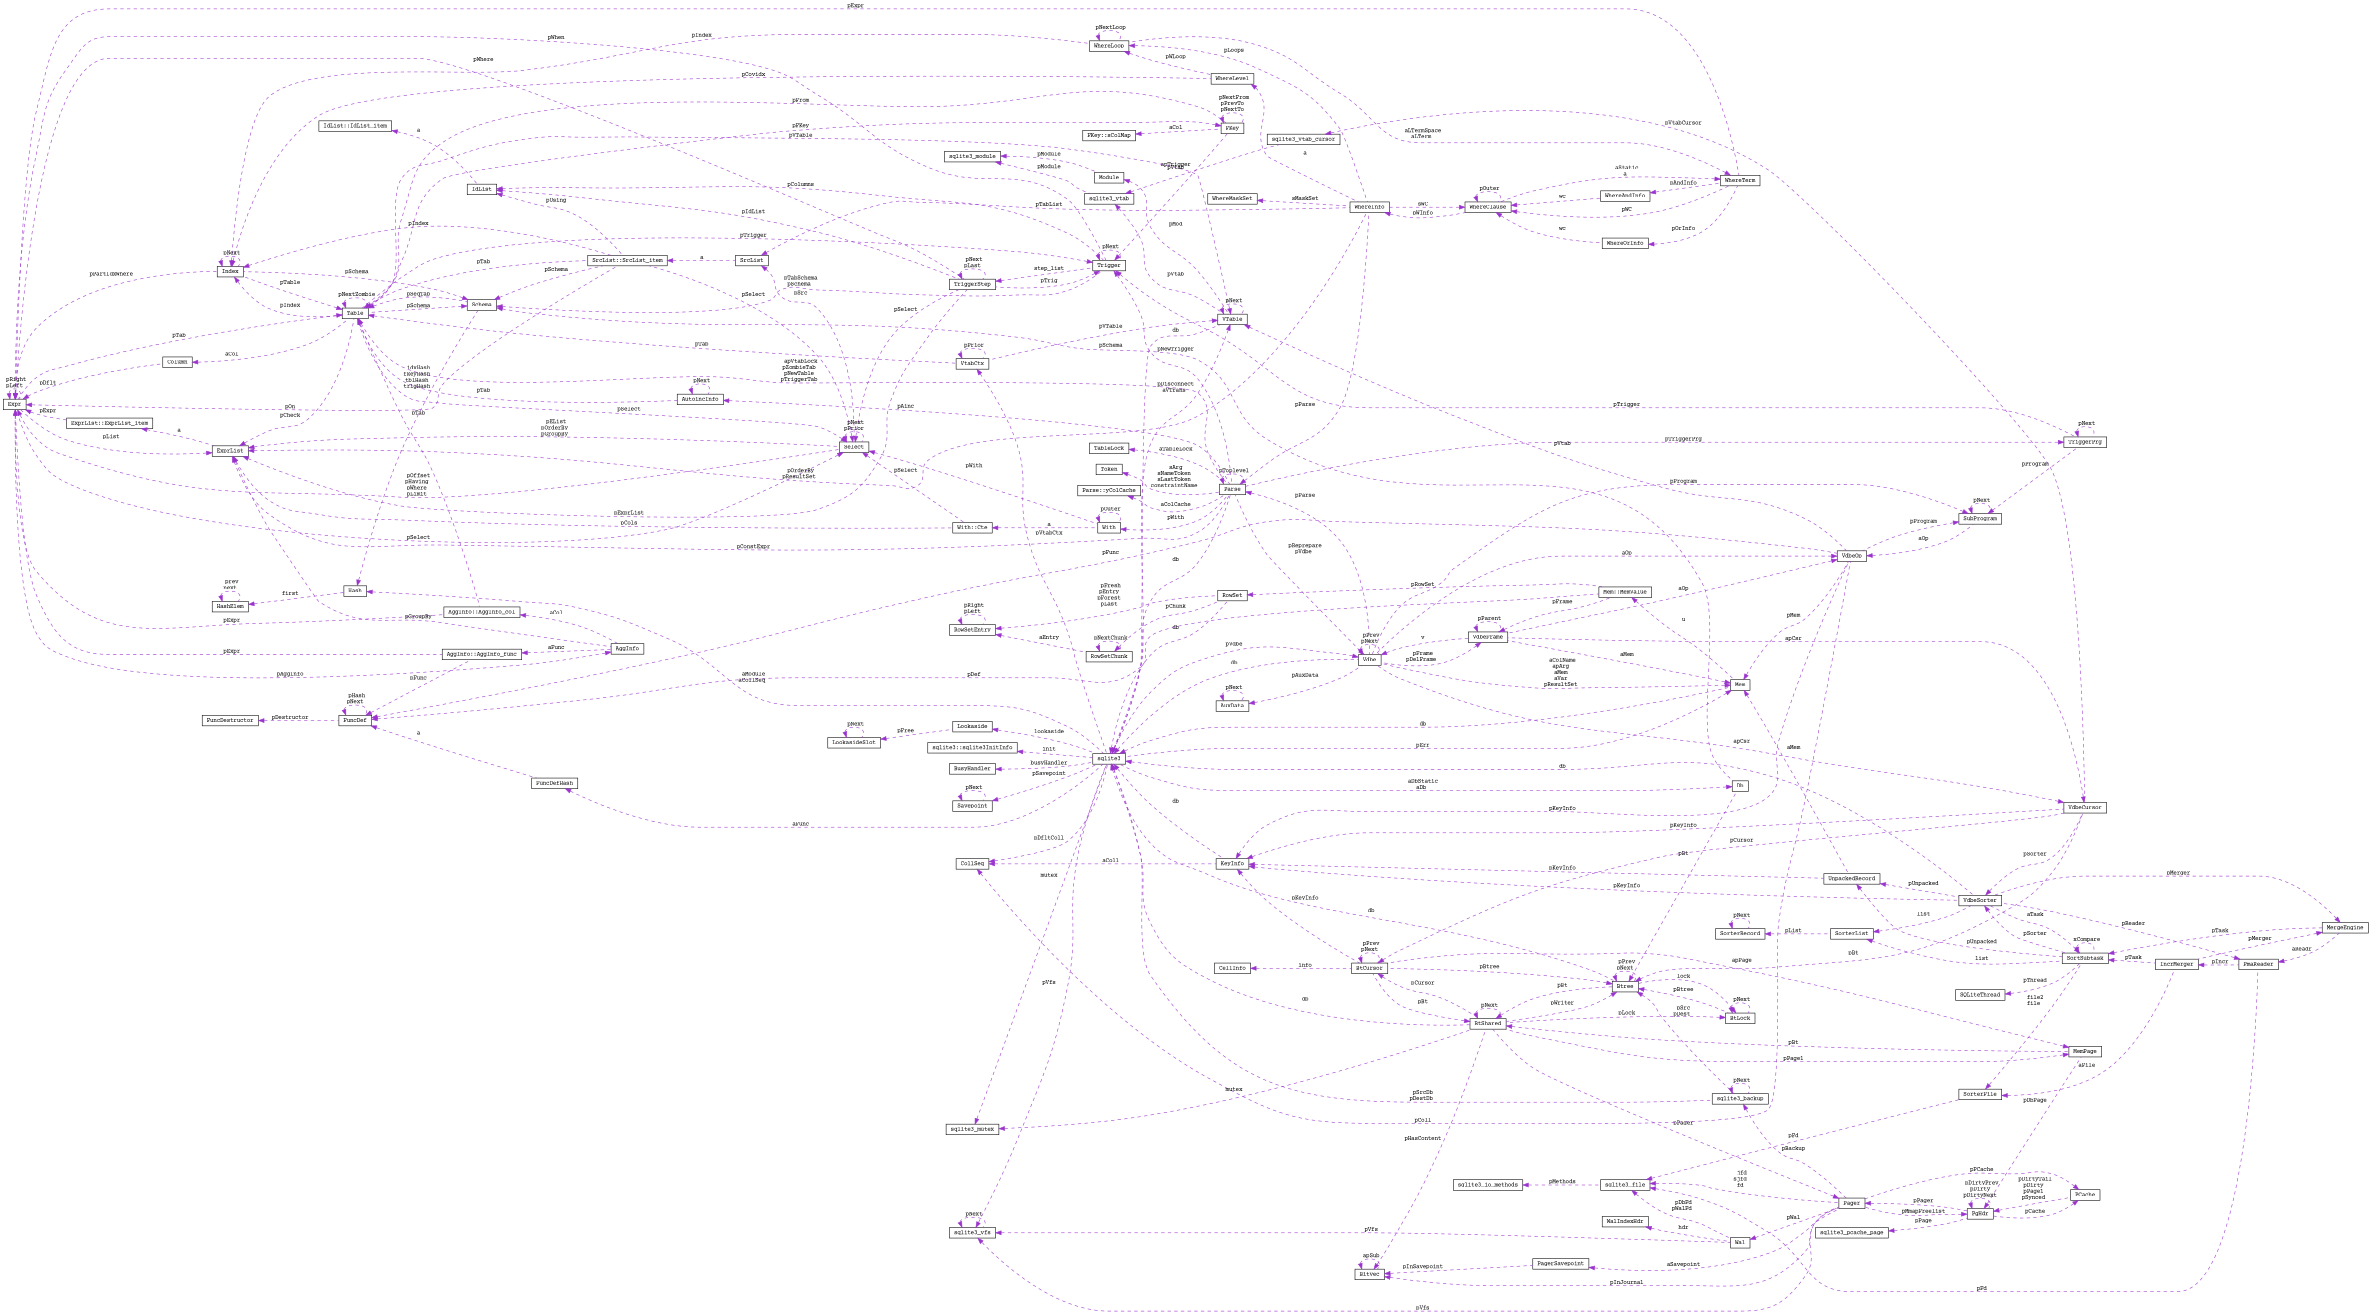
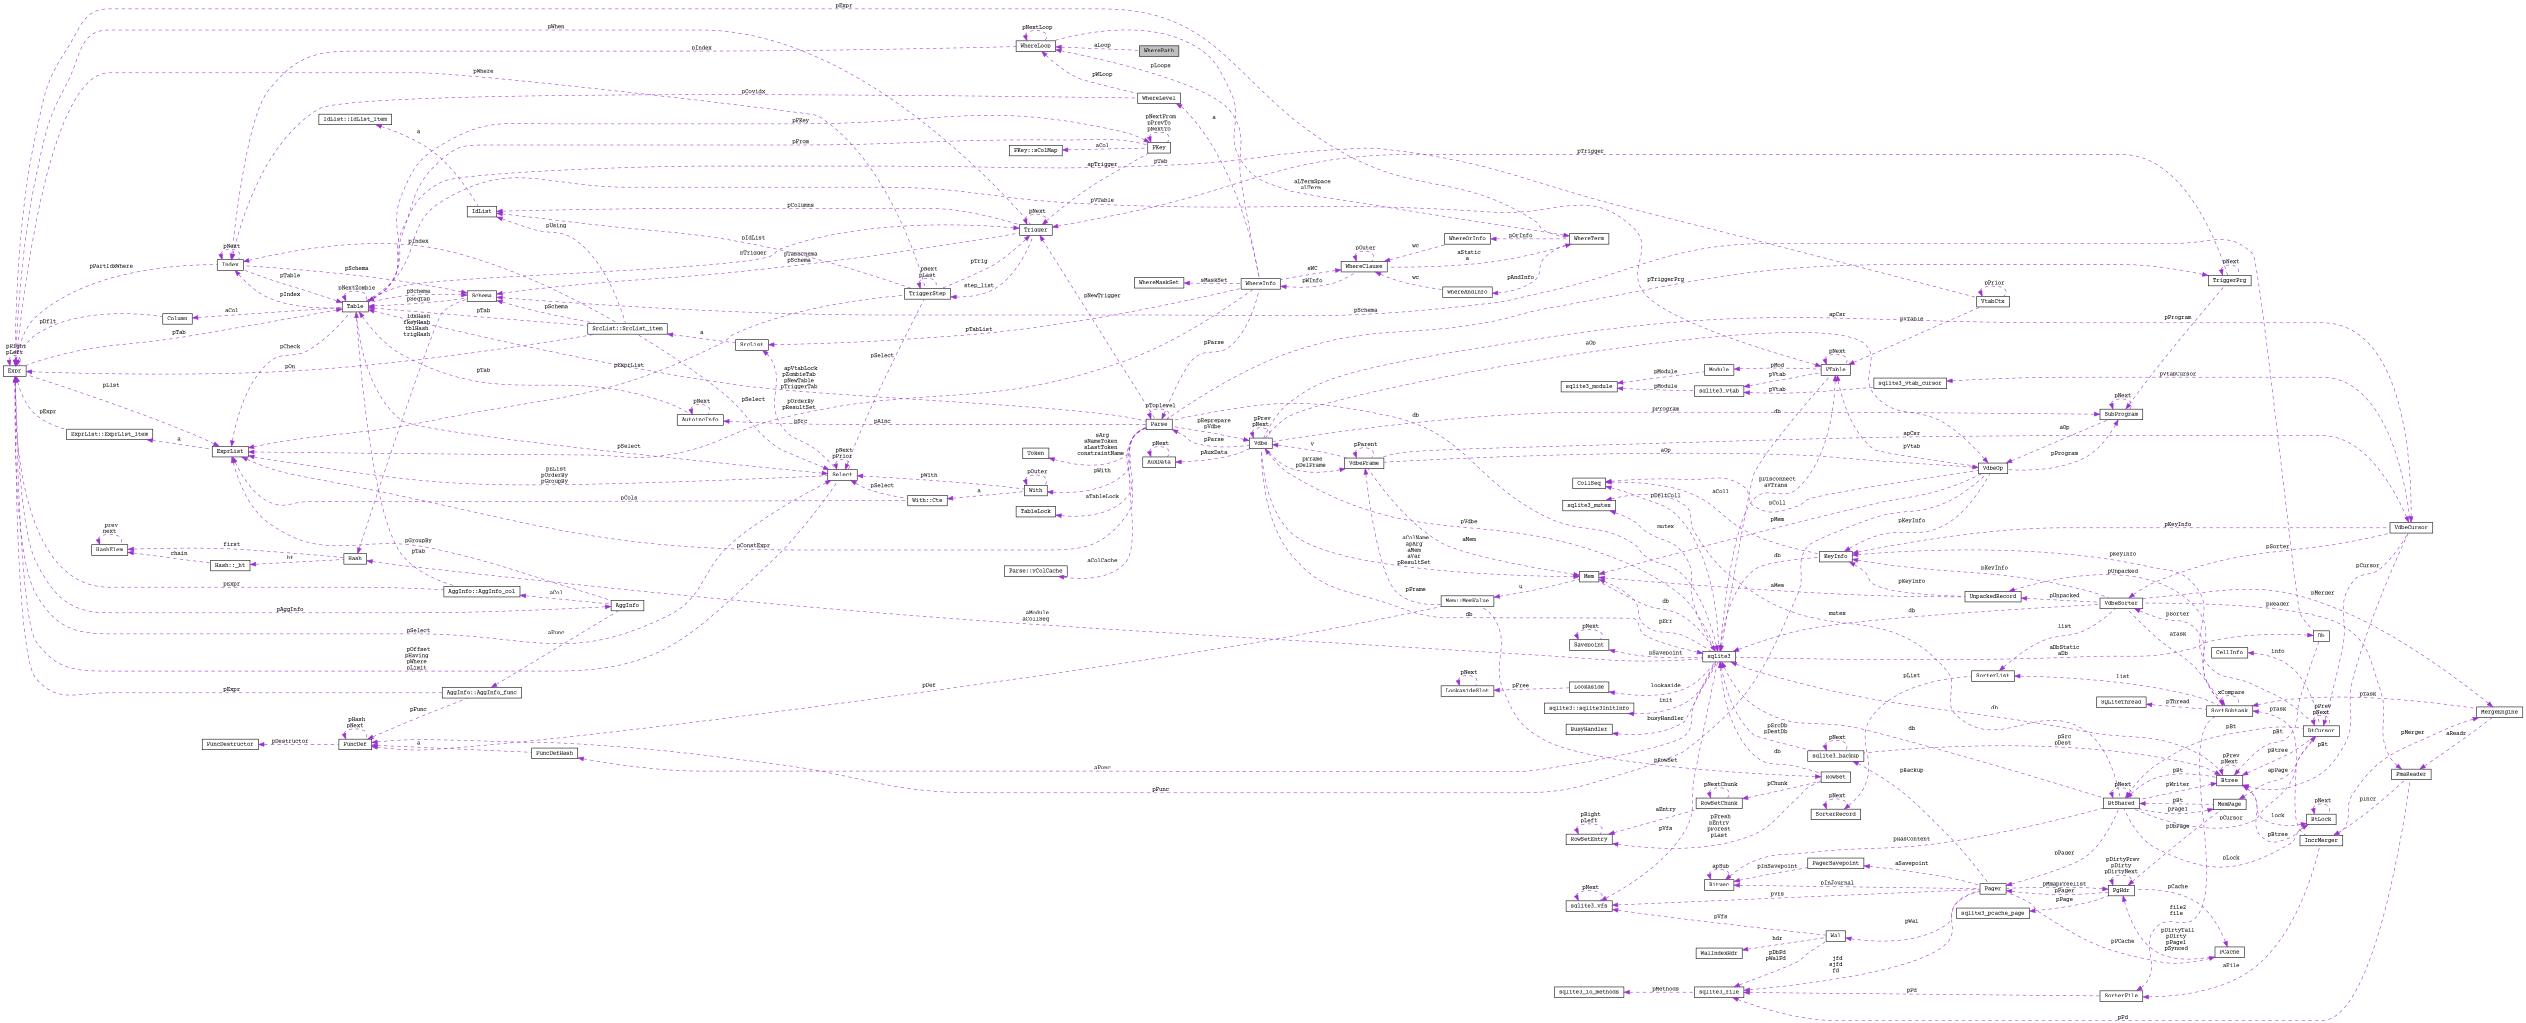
none -> (1159, 51)
(1625, 216) -> none
(1036, 564) -> none
none -> (230, 566)
